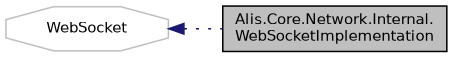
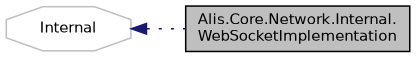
(87, 29) -> (69, 29)
